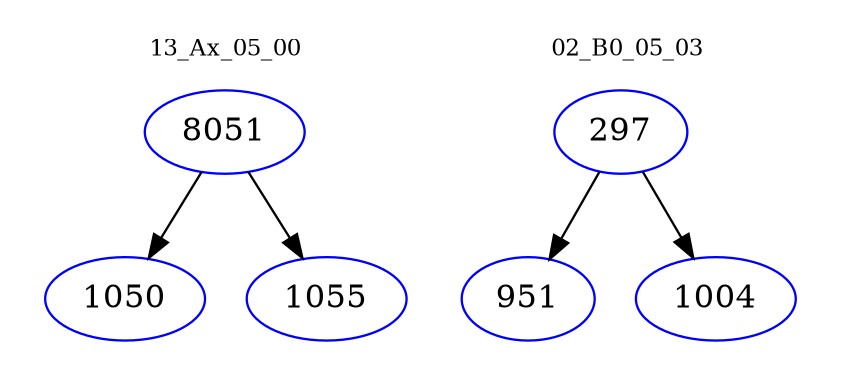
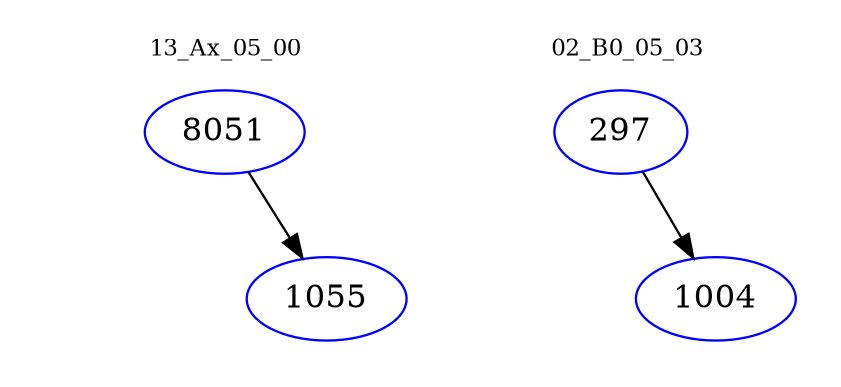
(125, 299) -> none
(528, 299) -> none
